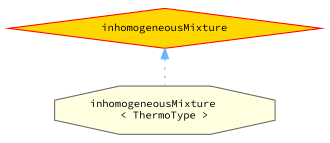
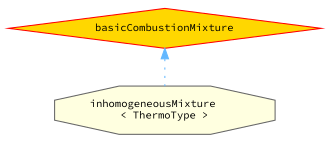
(165, 28) -> (165, 28)
